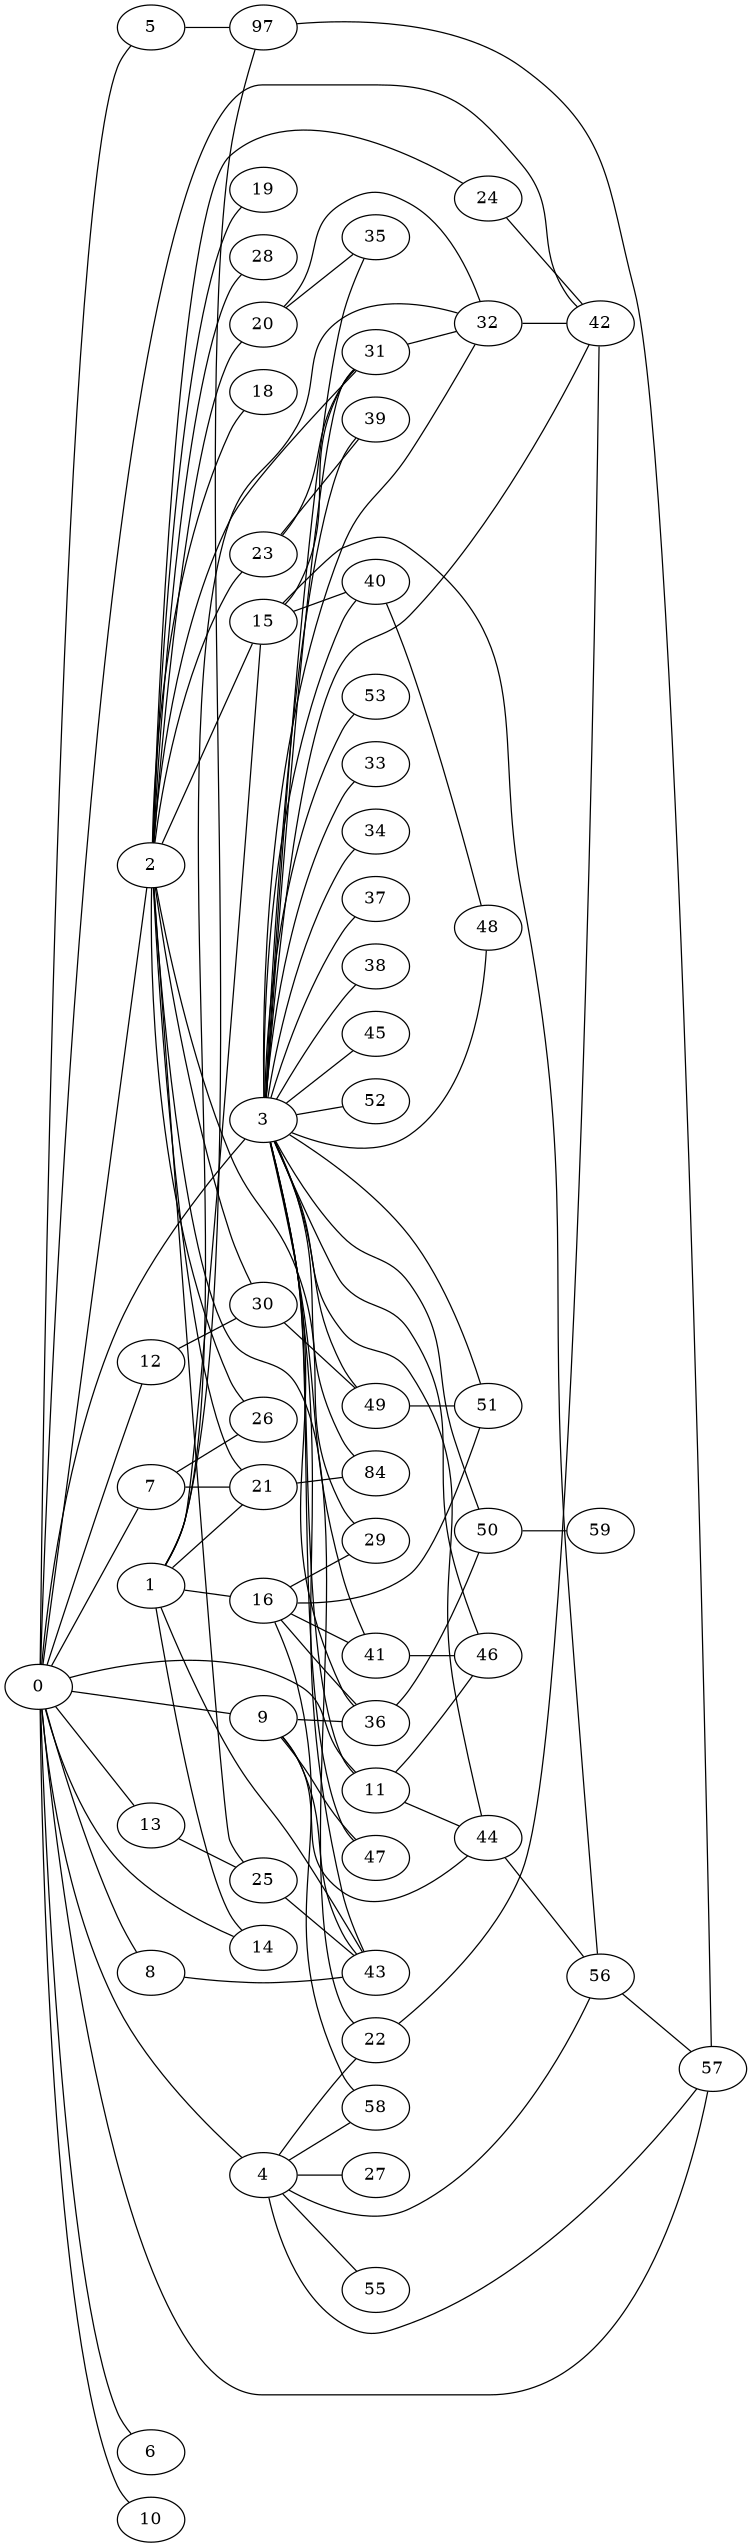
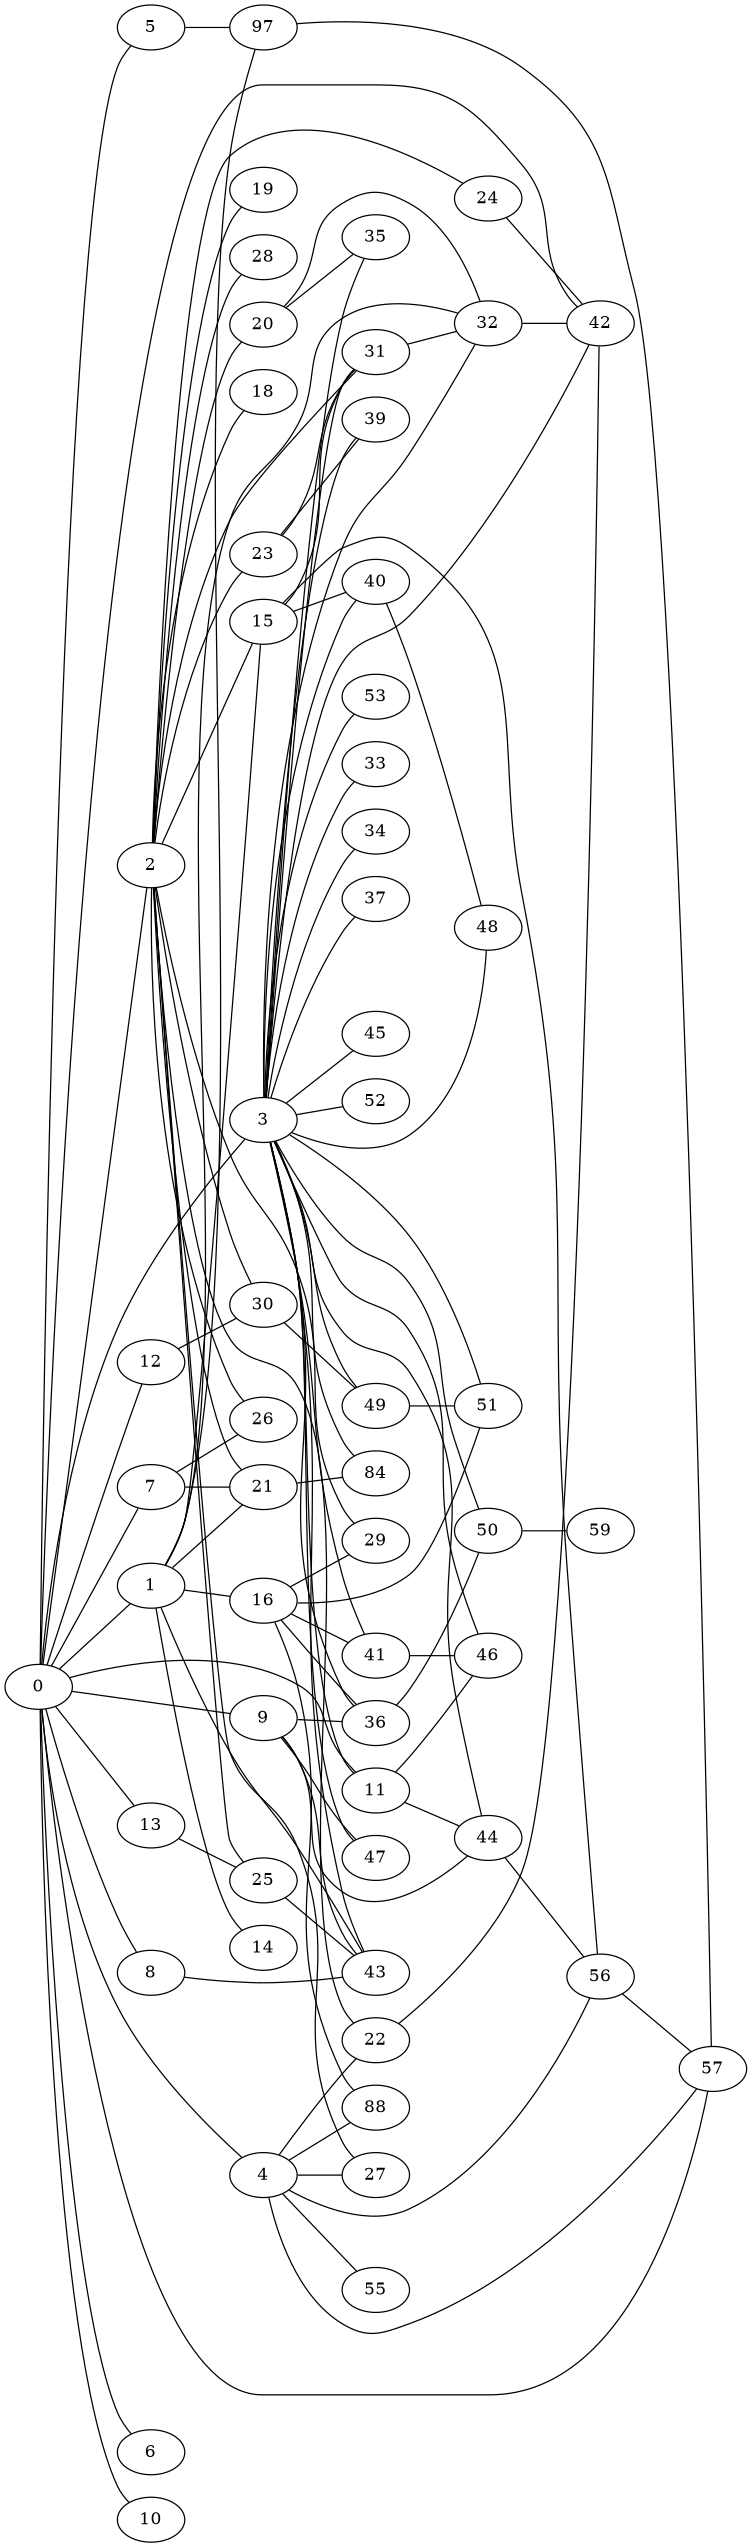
(376, 966) -> none
none -> (206, 1539)
(109, 1849) -> (95, 1636)
(376, 2108) -> (376, 2108)
